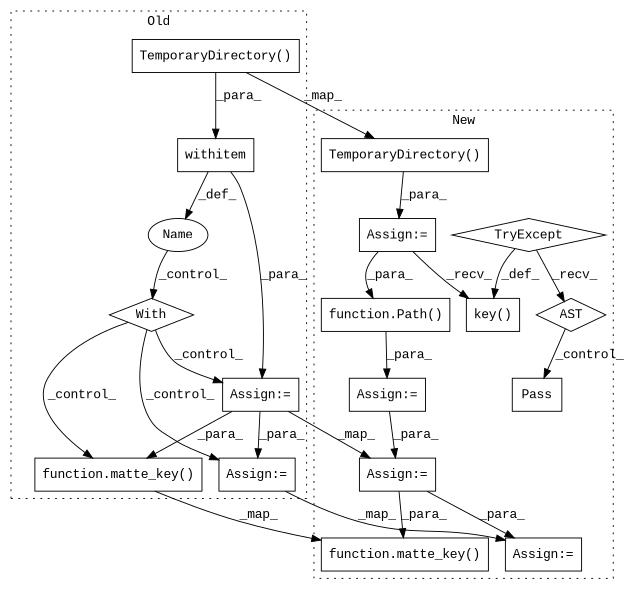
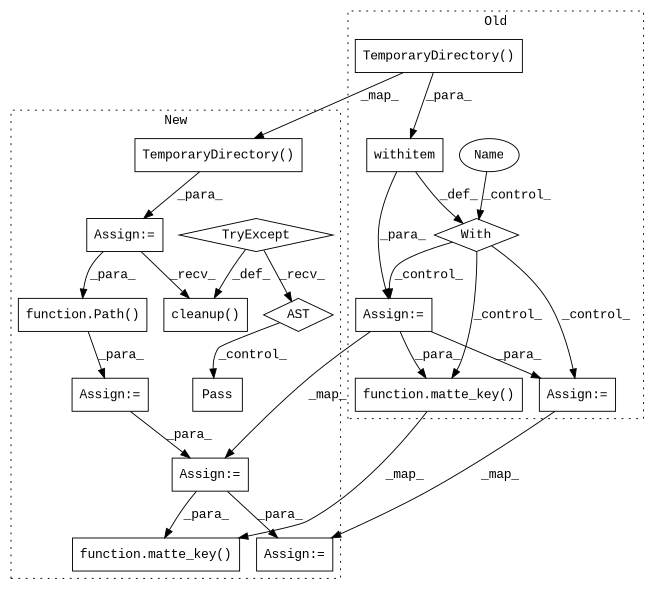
(199, 191) -> (434, 196)
(493, 315) -> (206, 315)
